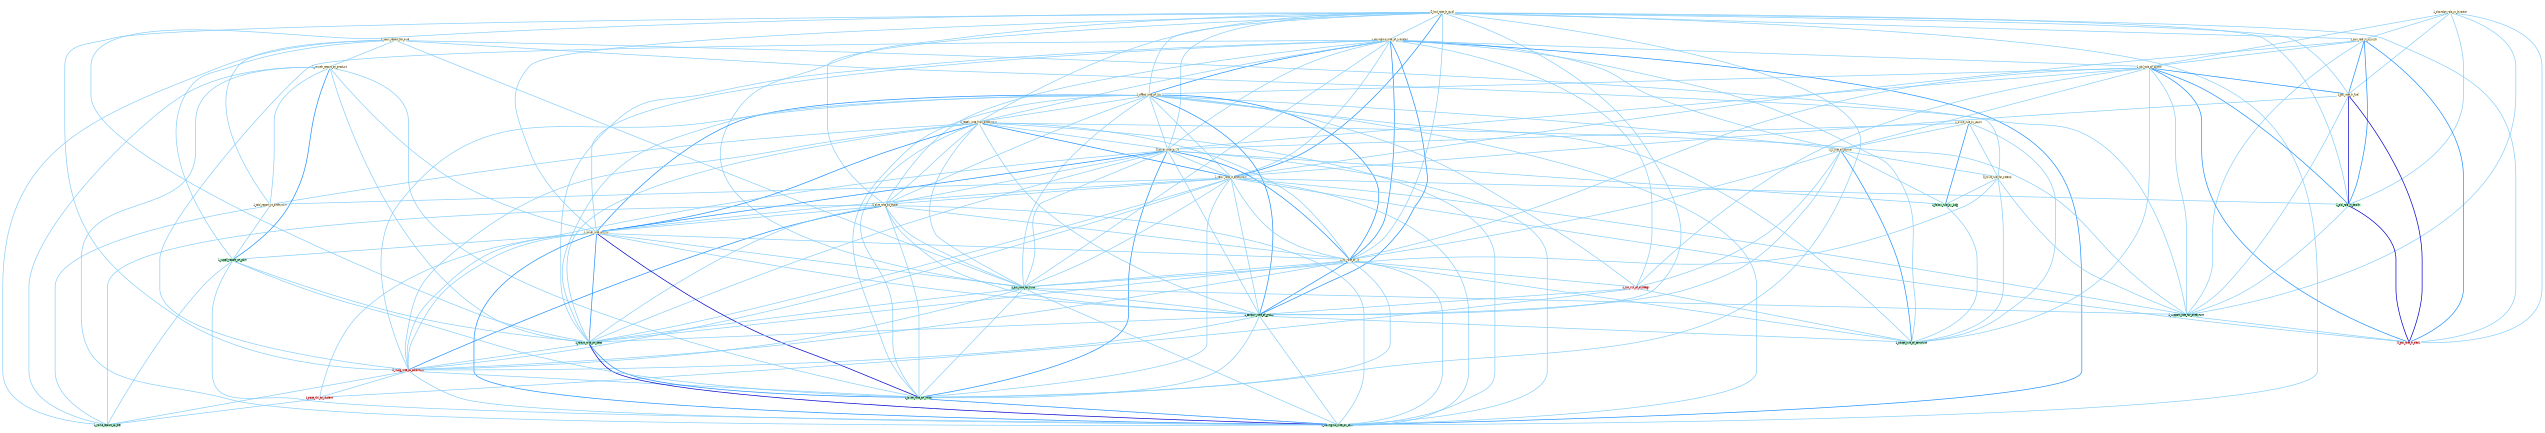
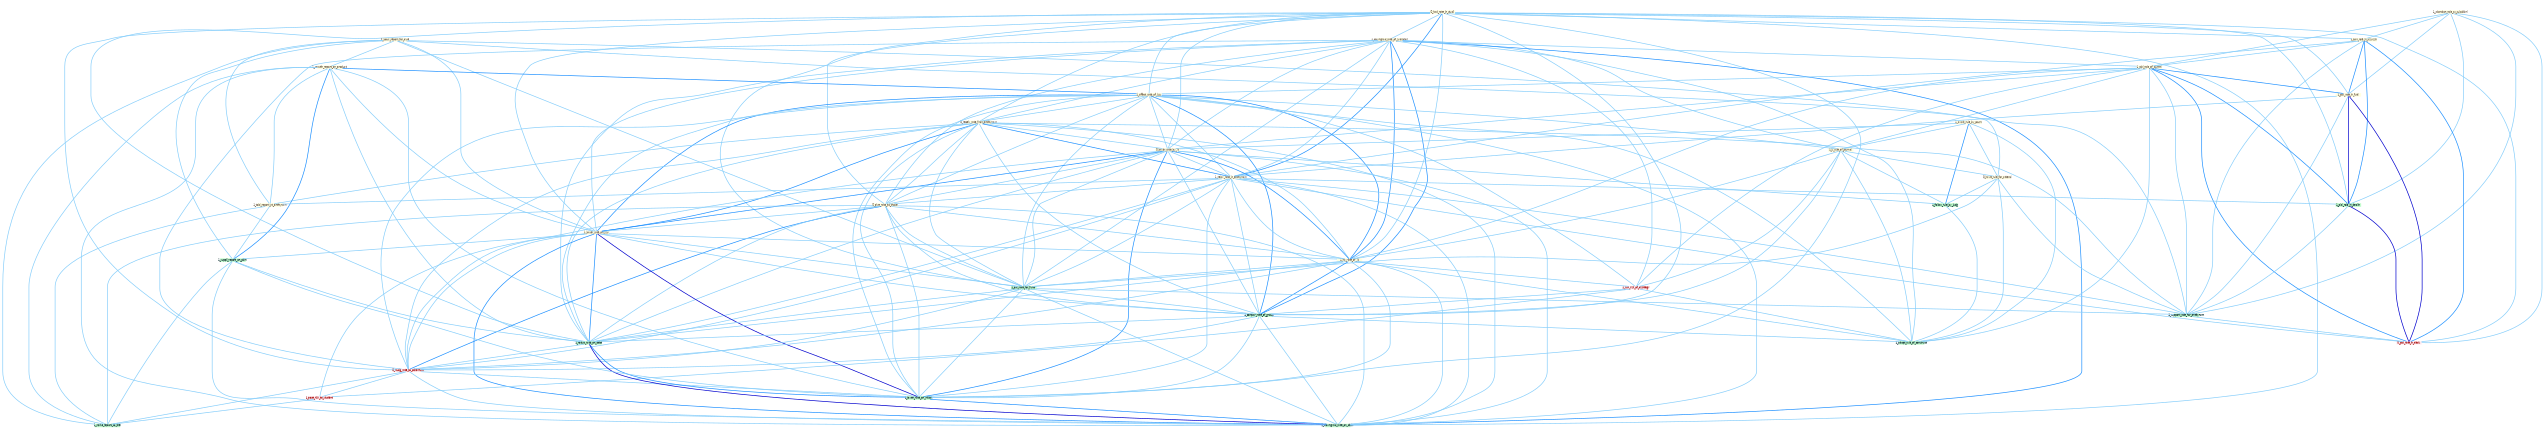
(2450, 12) -> (2450, 12)
(1220, 73) -> (740, 81)
(910, 200) -> (464, 158)
(1891, 241) -> (1891, 241)
